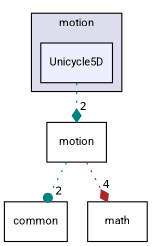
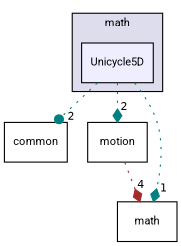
(77, 24) -> (117, 24)
none -> (160, 133)
(58, 178) -> (80, 100)
